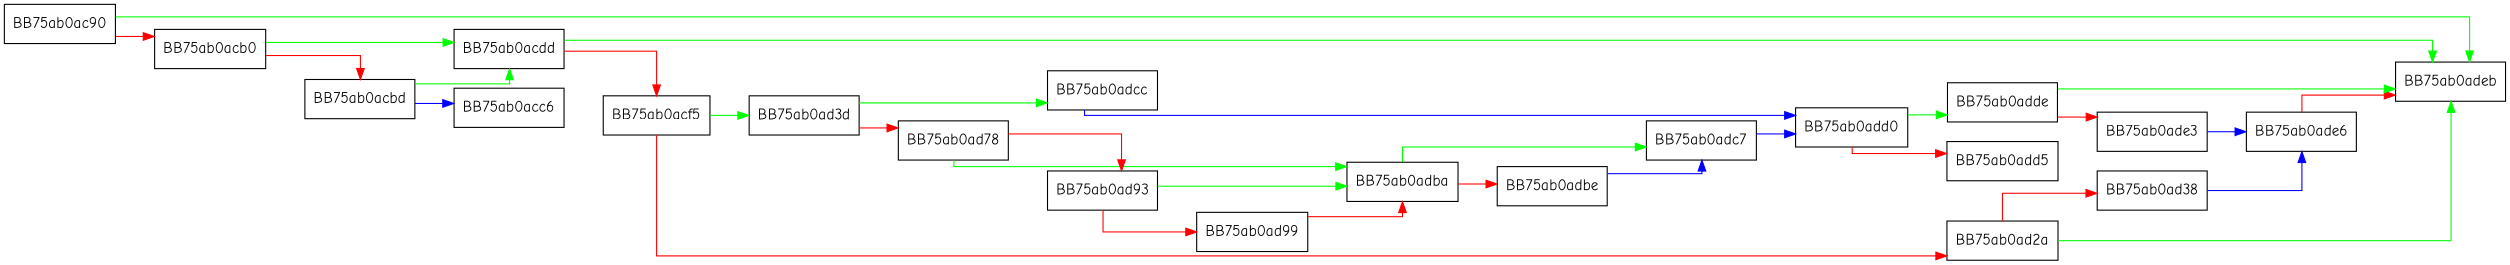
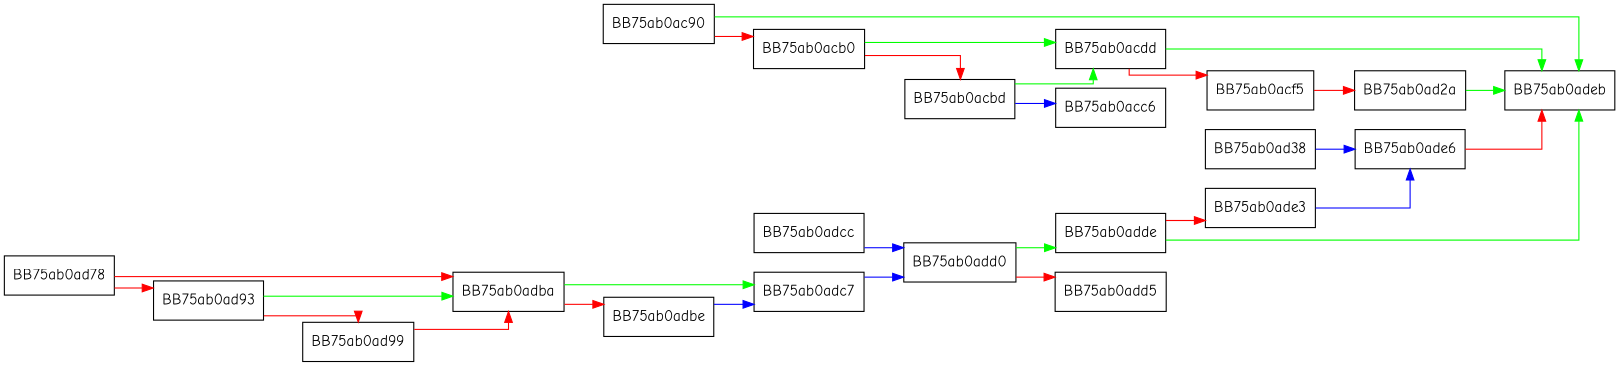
(804, 115) -> none
(1142, 167) -> (278, 277)
(2030, 193) -> none
